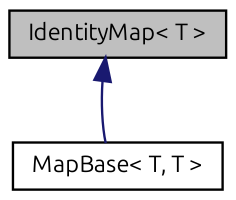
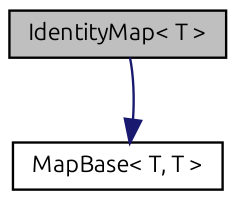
(102, 112) -> (133, 88)
